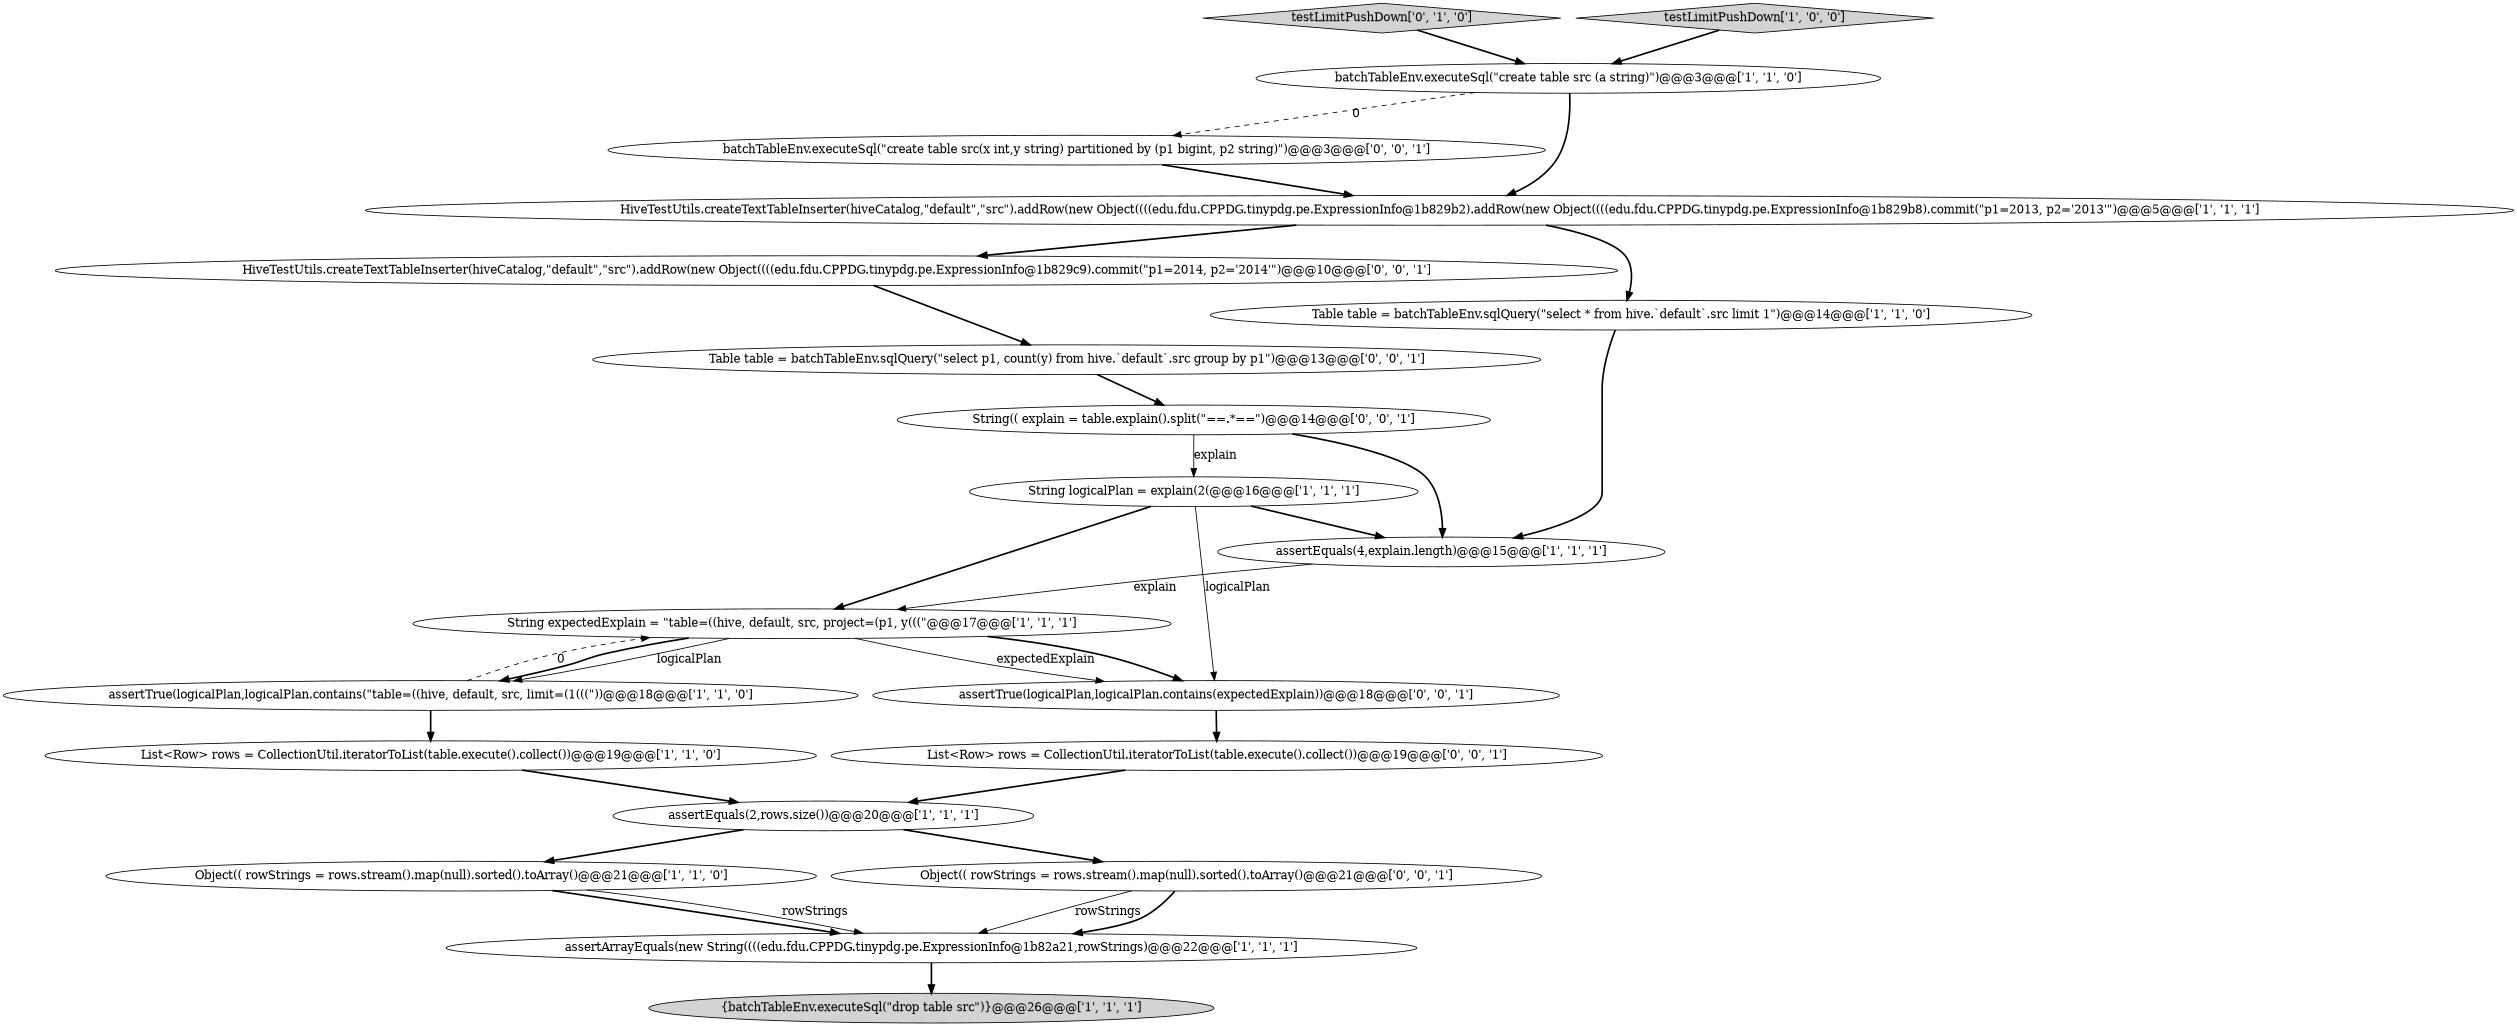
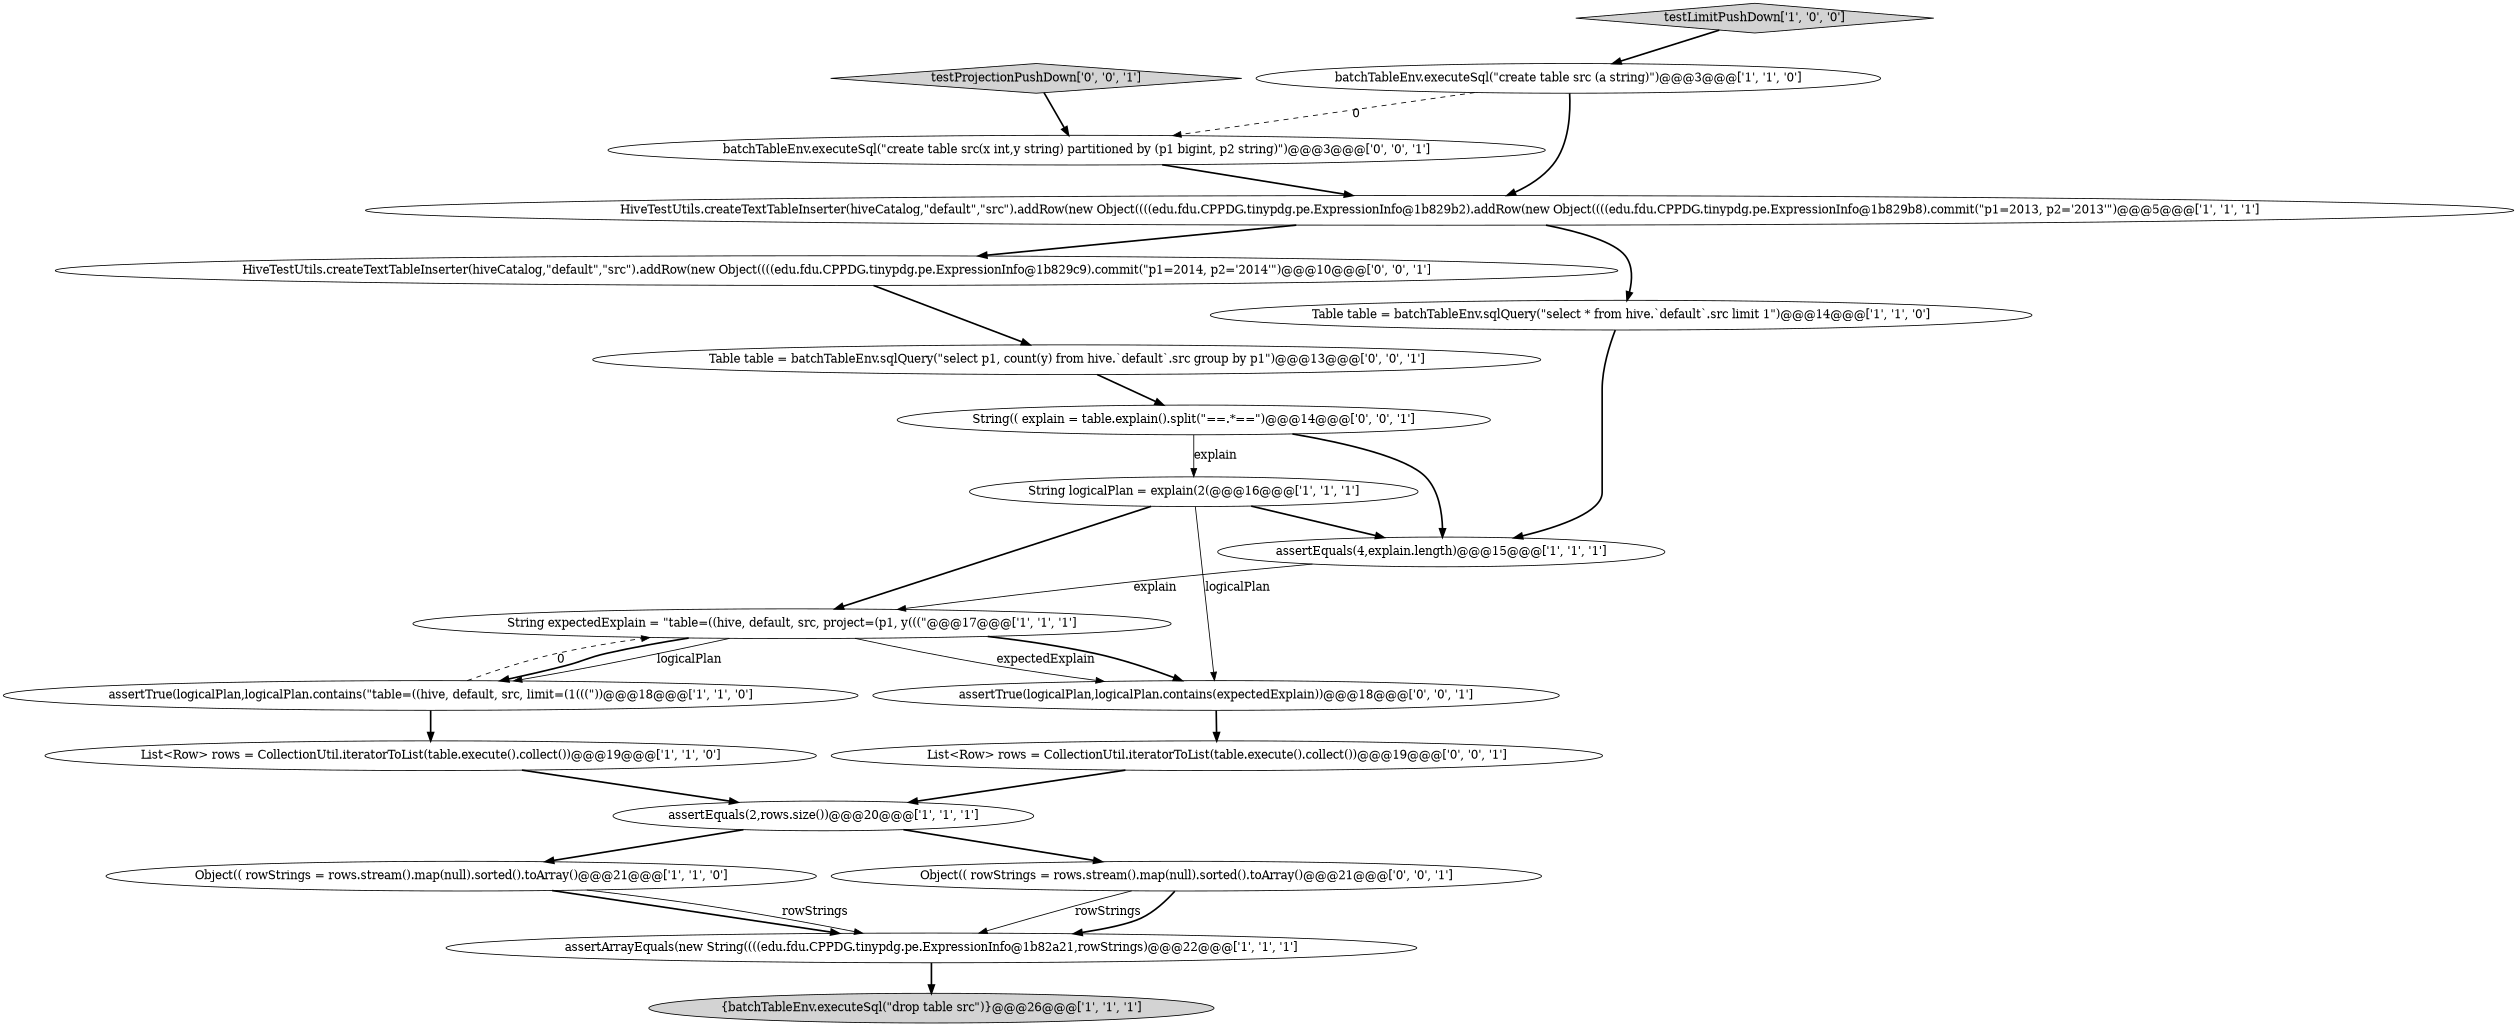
(1382, 18) -> none
none -> (1036, 78)
